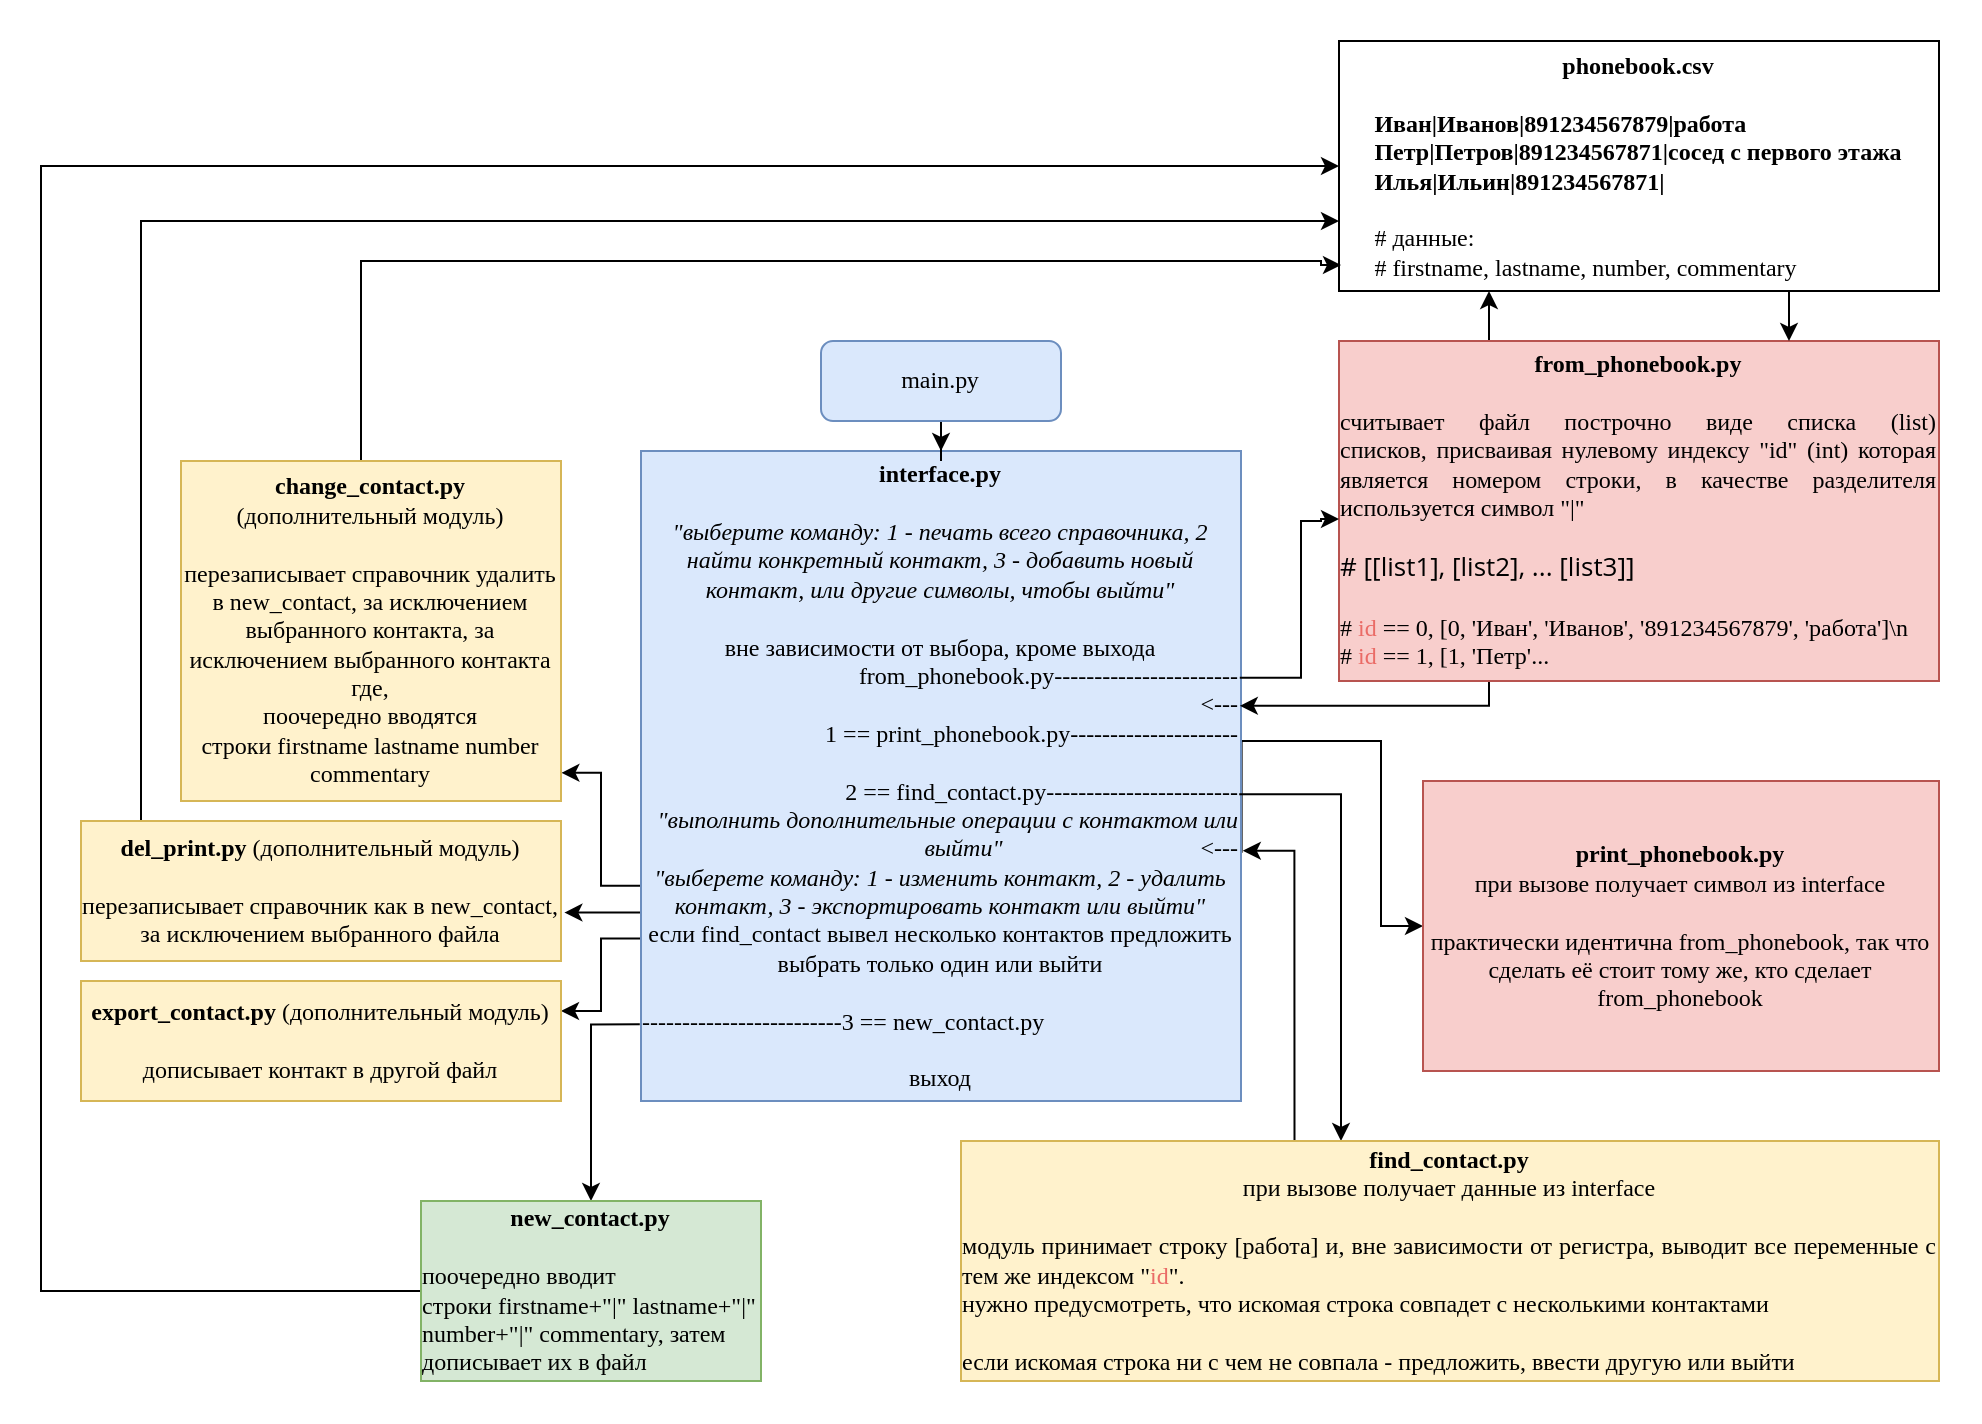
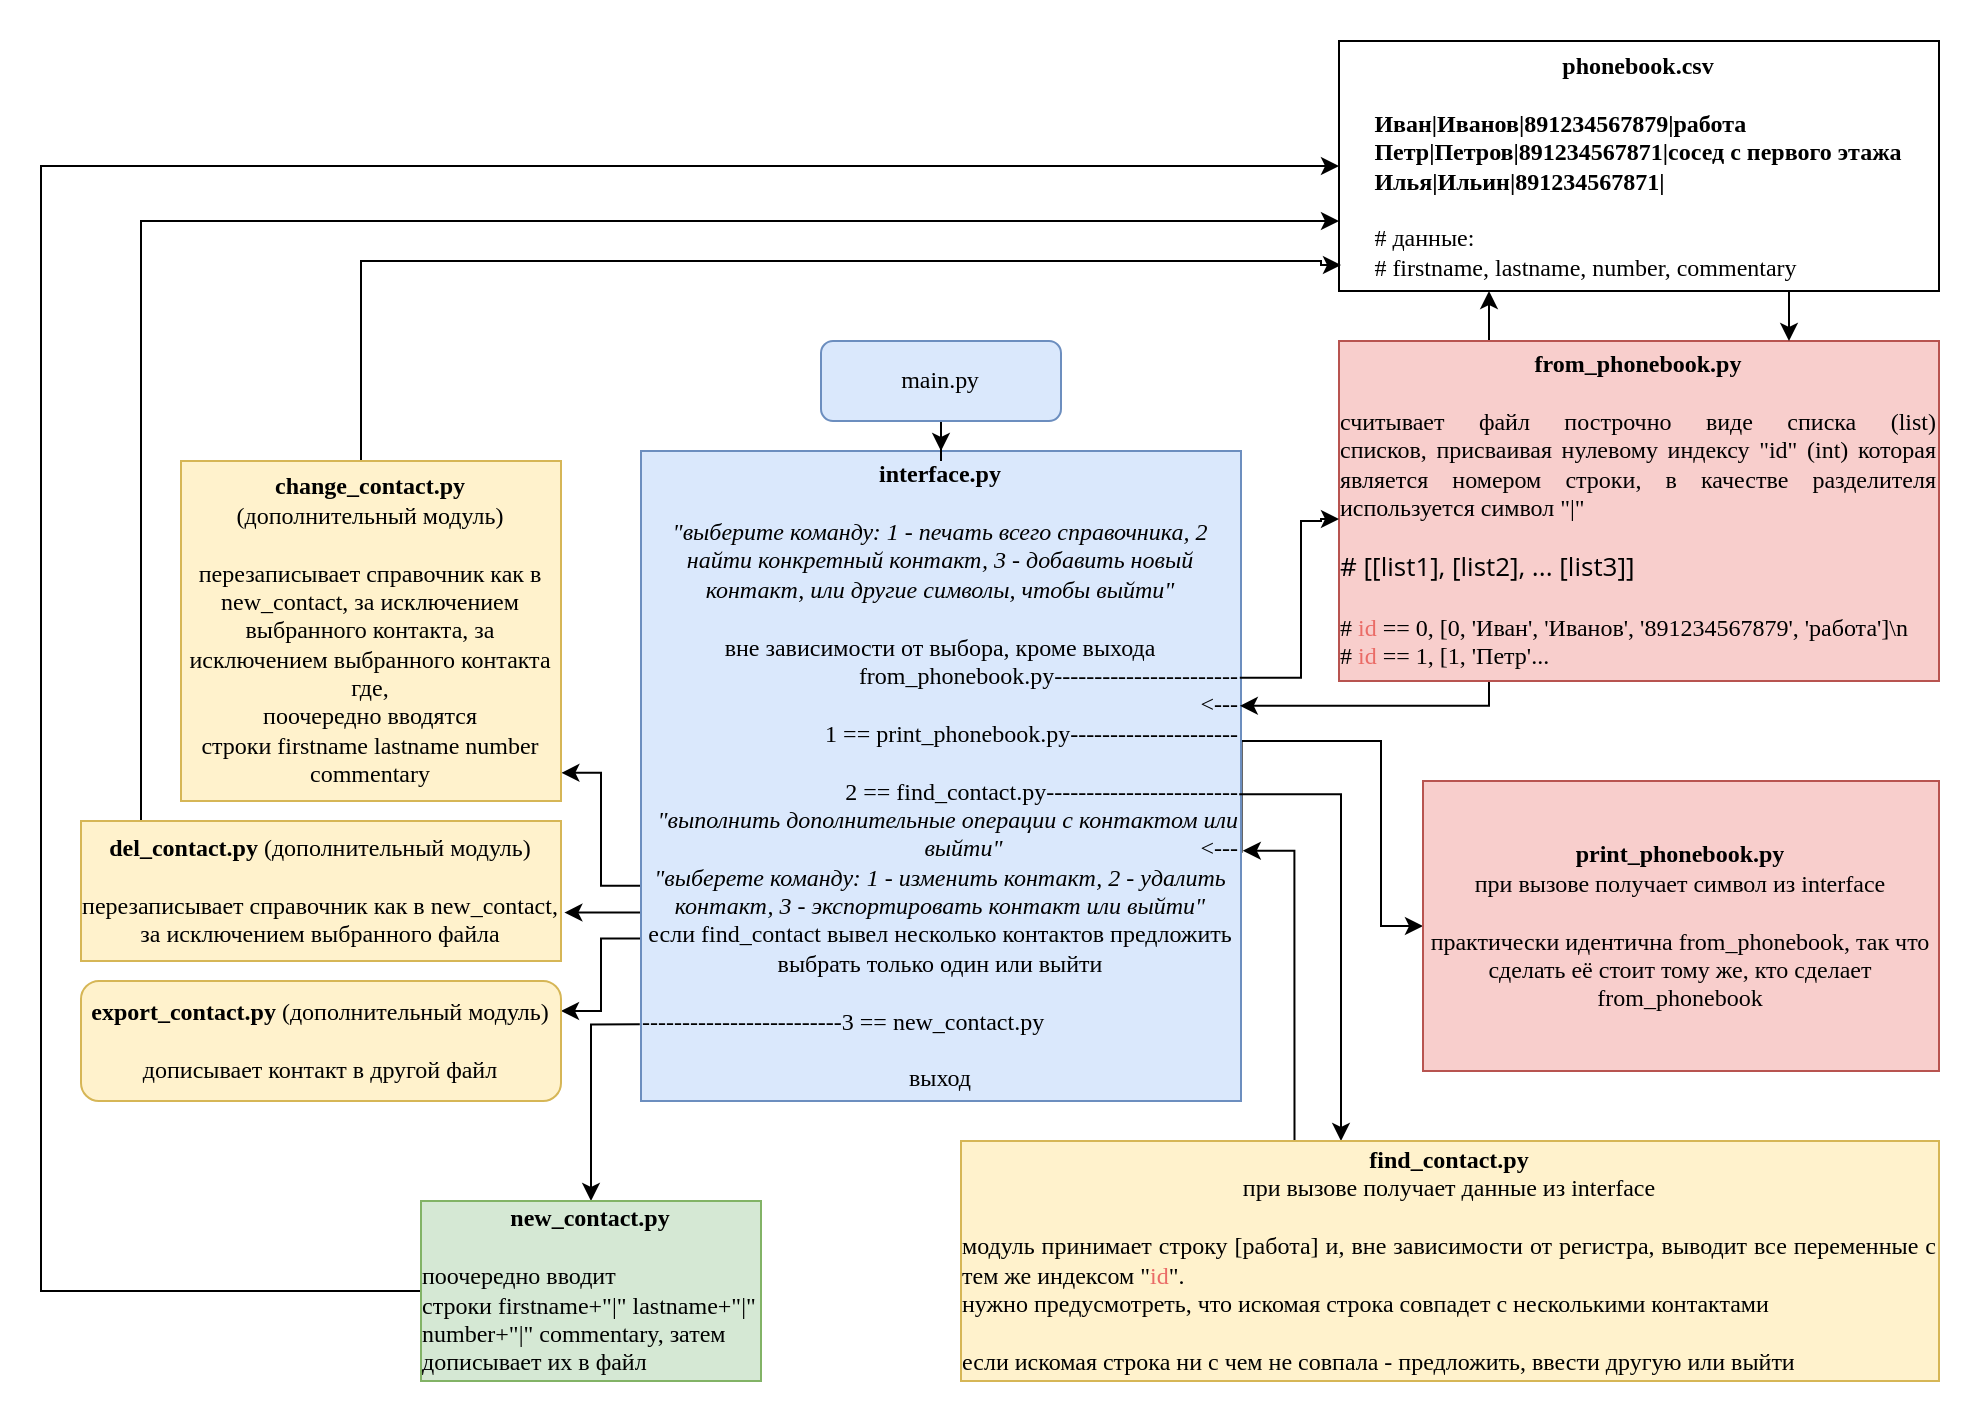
(371, 631) -> (371, 631)
(321, 891) -> (321, 891)
(321, 1041) -> (321, 1041)
